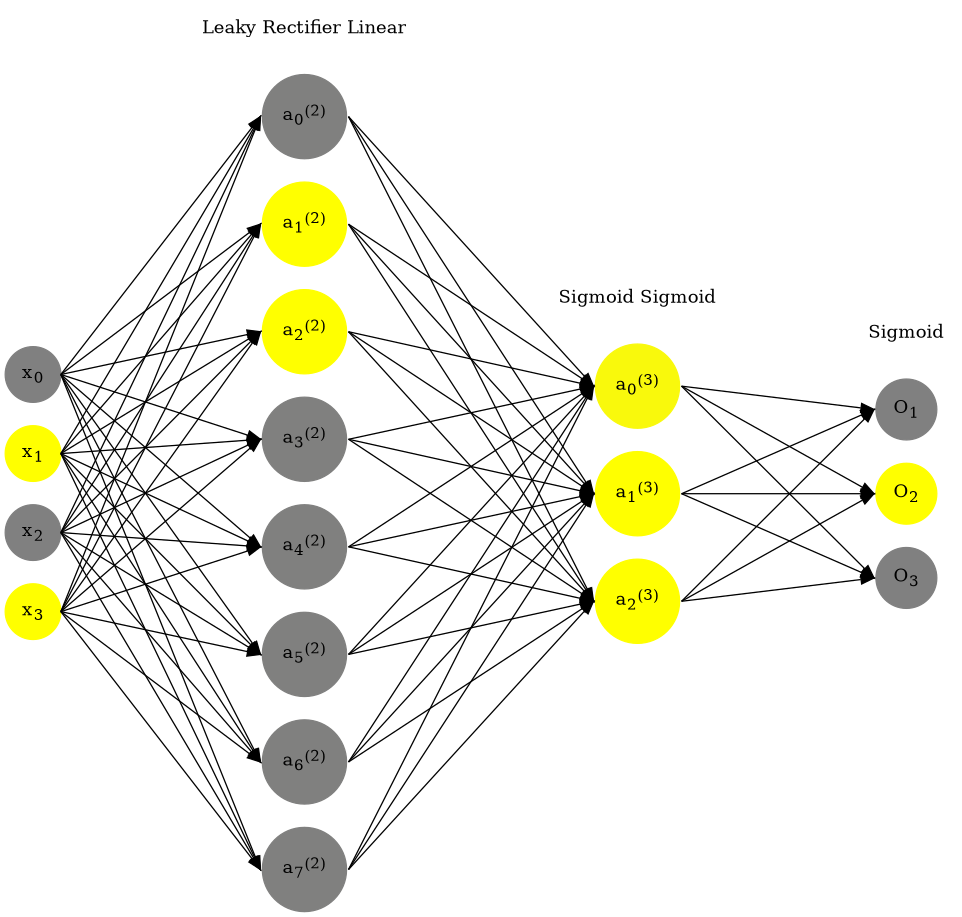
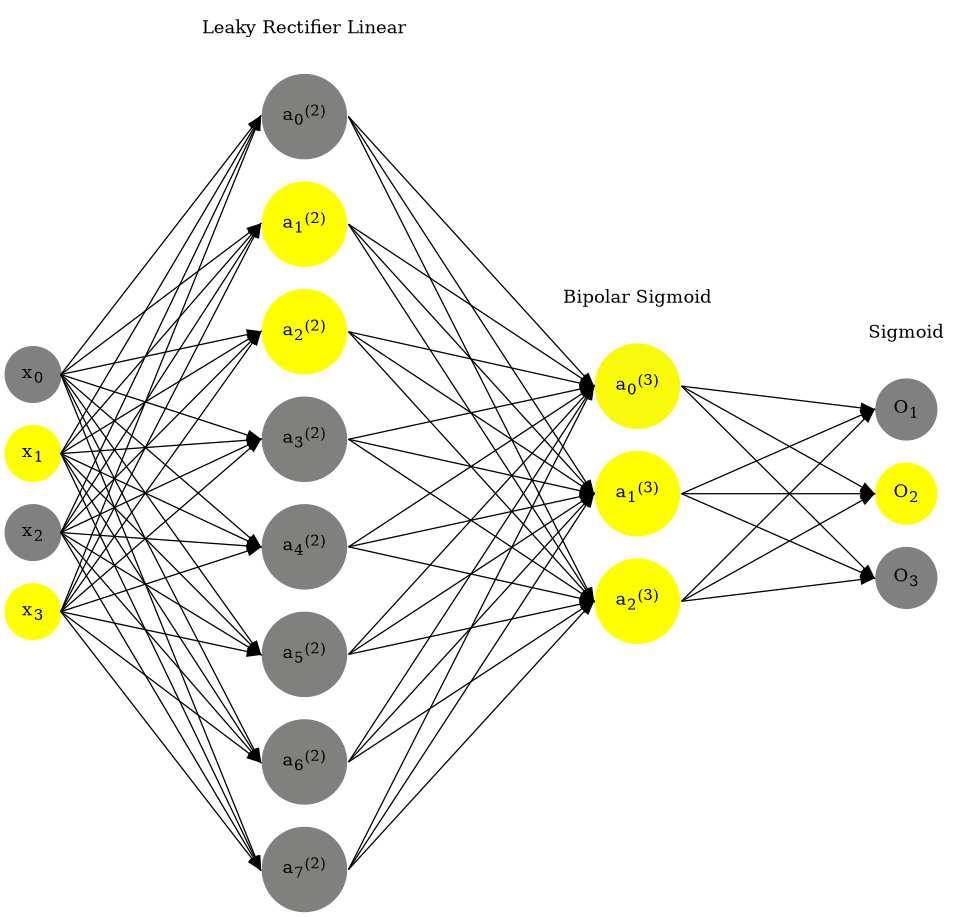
(637, 298) -> (637, 298)
